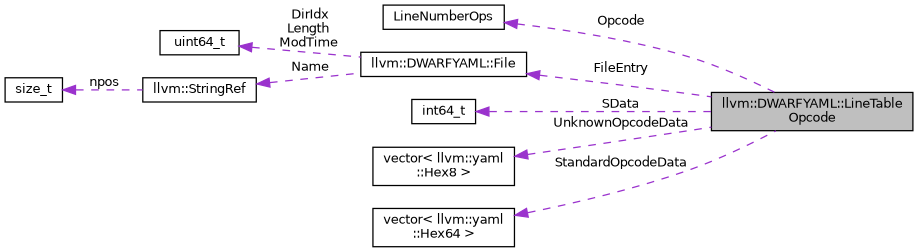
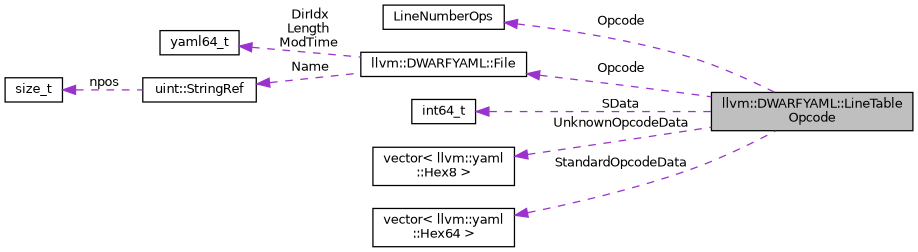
(200, 43) -> (200, 43)
(619, 69) -> (619, 69)
(200, 90) -> (200, 90)
